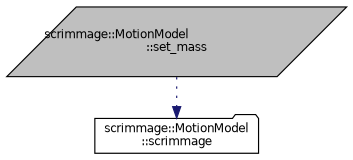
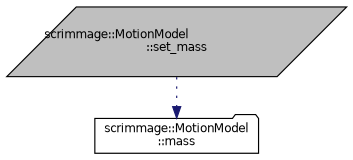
(177, 136) -> (177, 136)
